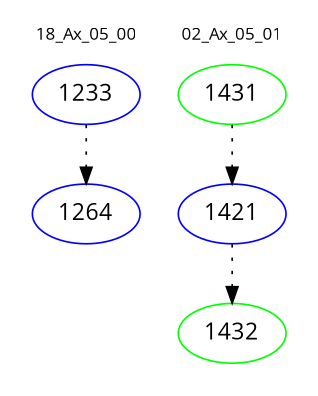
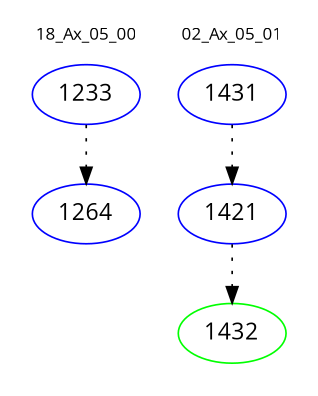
(232, 95) -> (232, 95)
